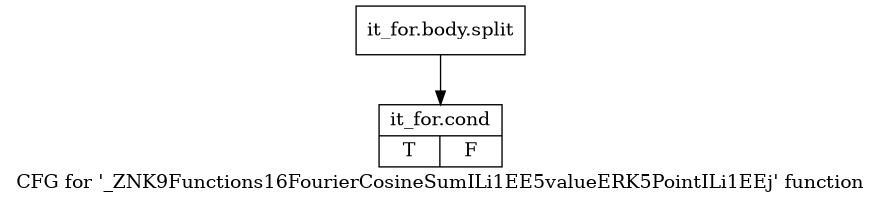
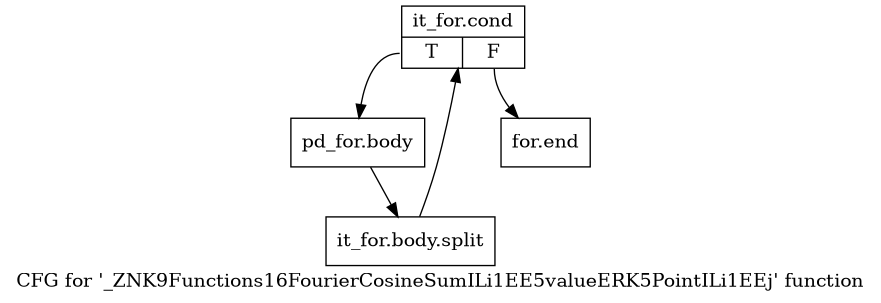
none -> (358, 143)
none -> (546, 143)
